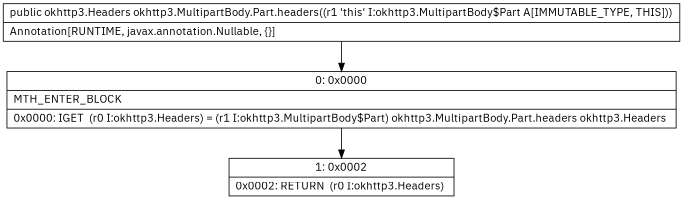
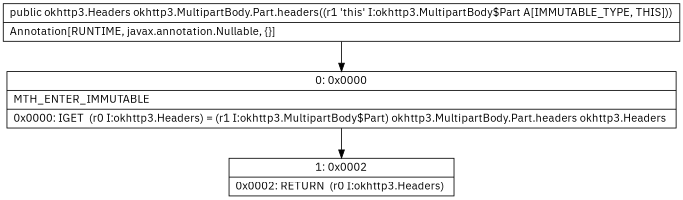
(68, 99) -> (82, 99)
